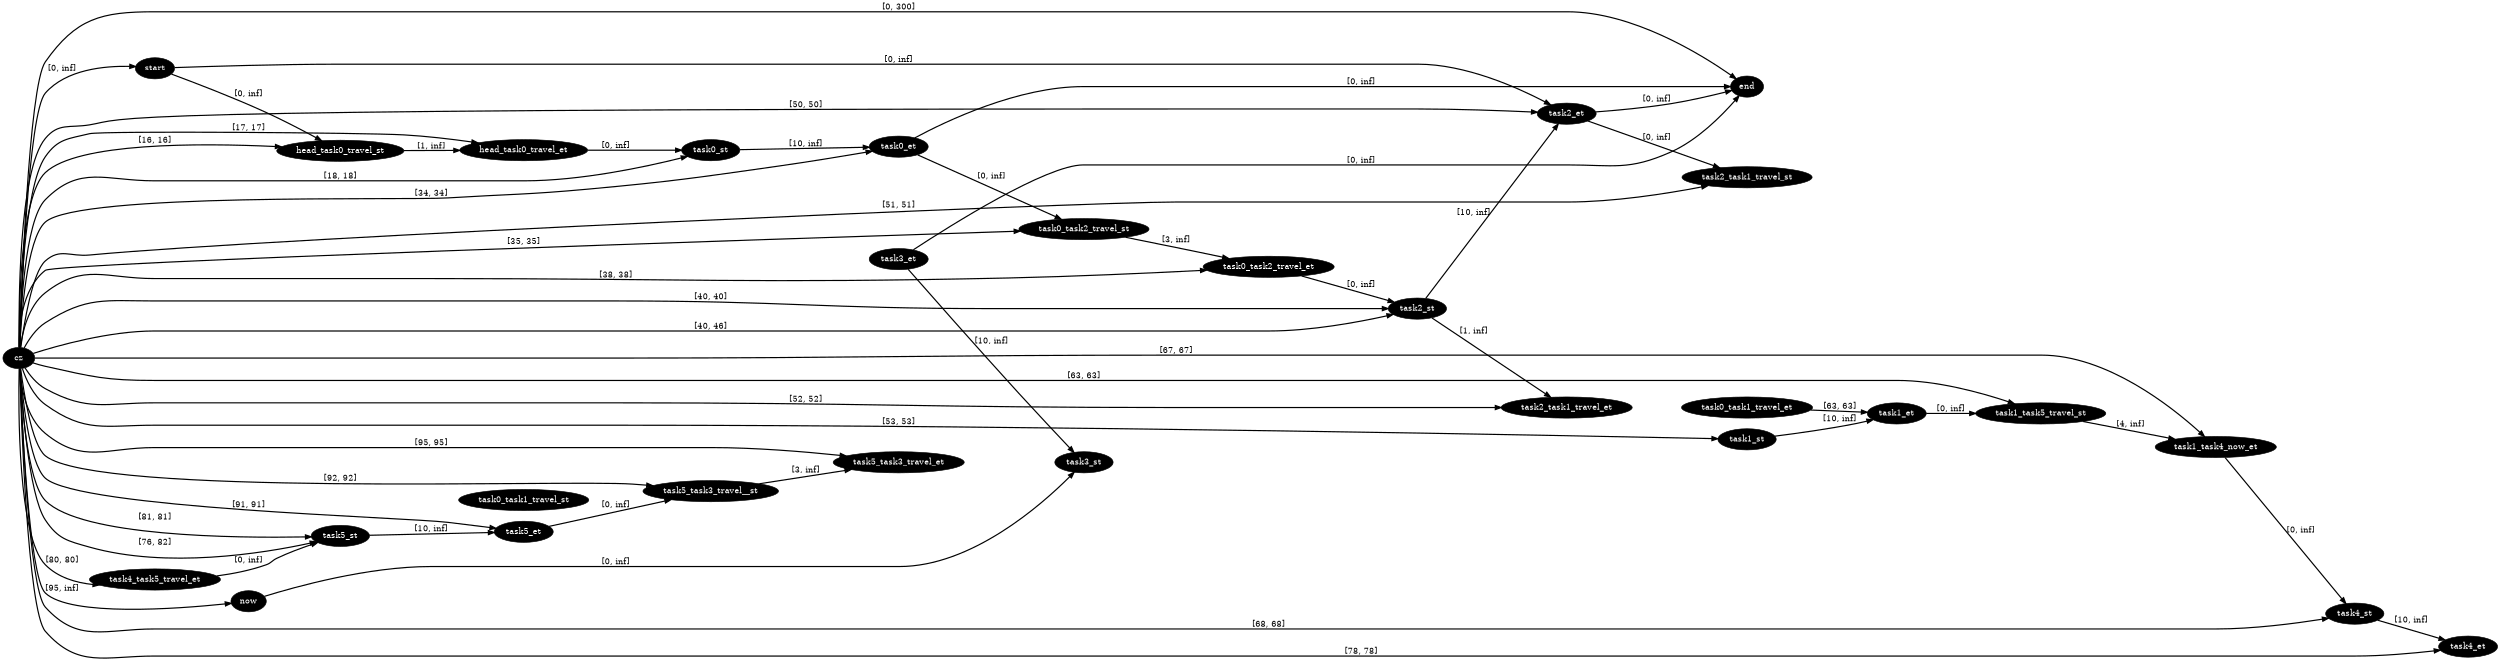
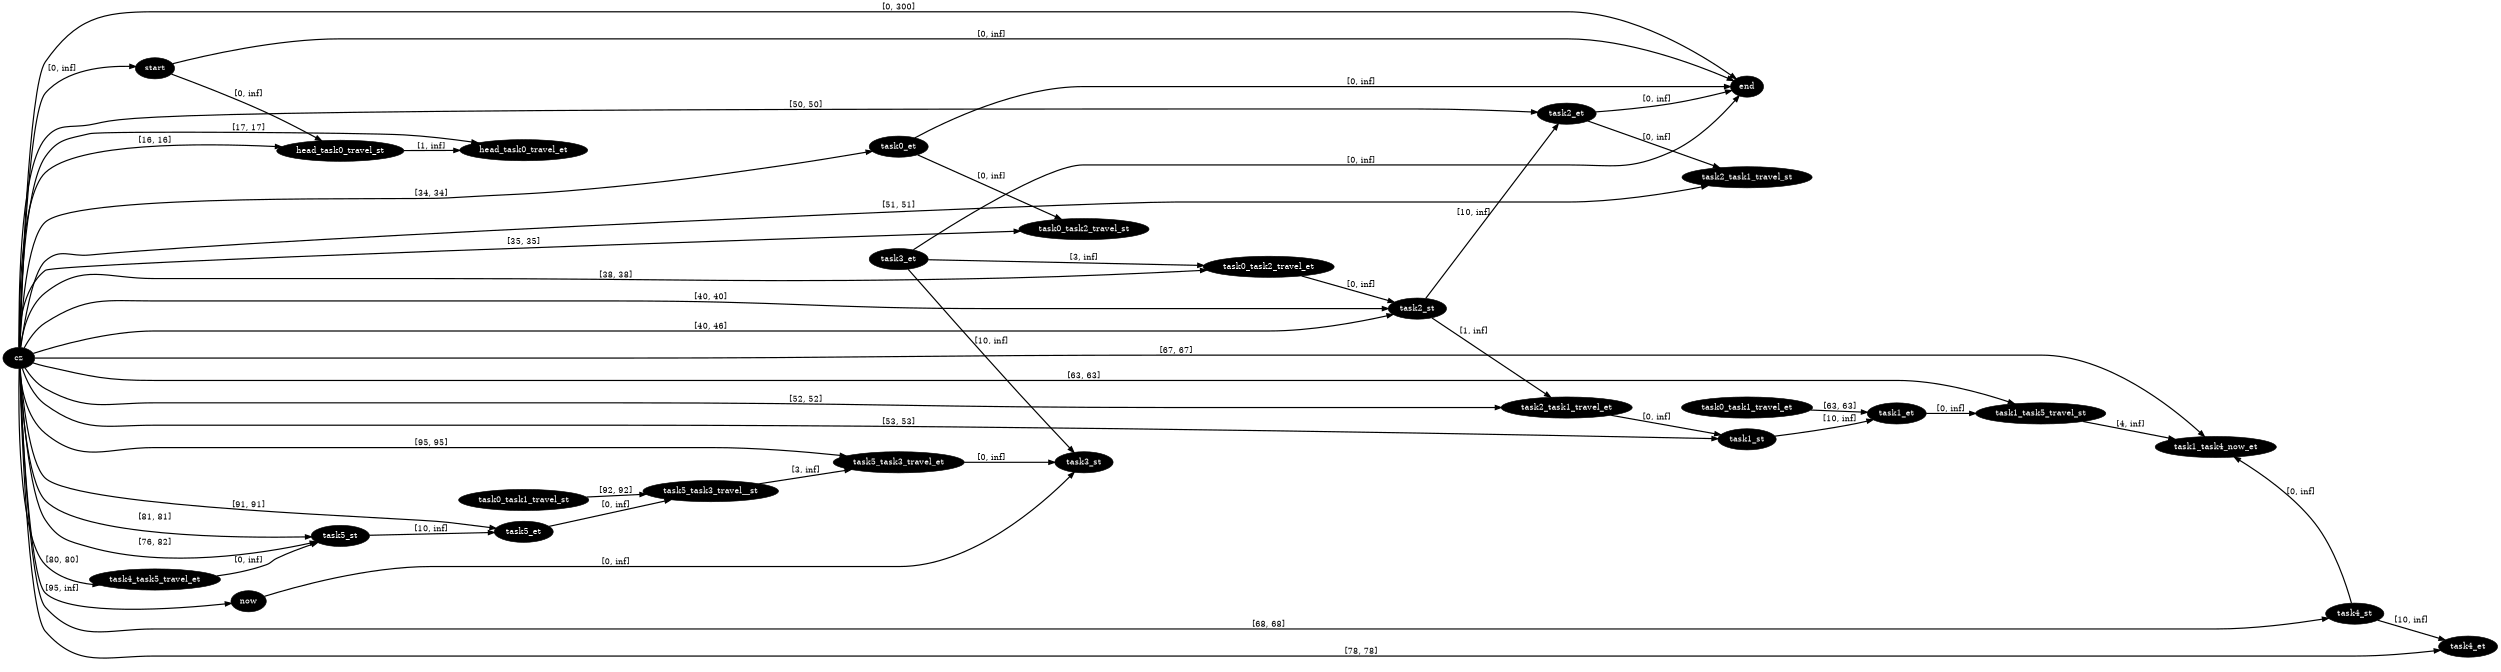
(863, 64) -> (952, 39)
(711, 150) -> none
(1174, 247) -> (1063, 263)
none -> (1663, 425)
none -> (1006, 462)
(299, 483) -> (613, 496)
(2284, 528) -> (2311, 519)
